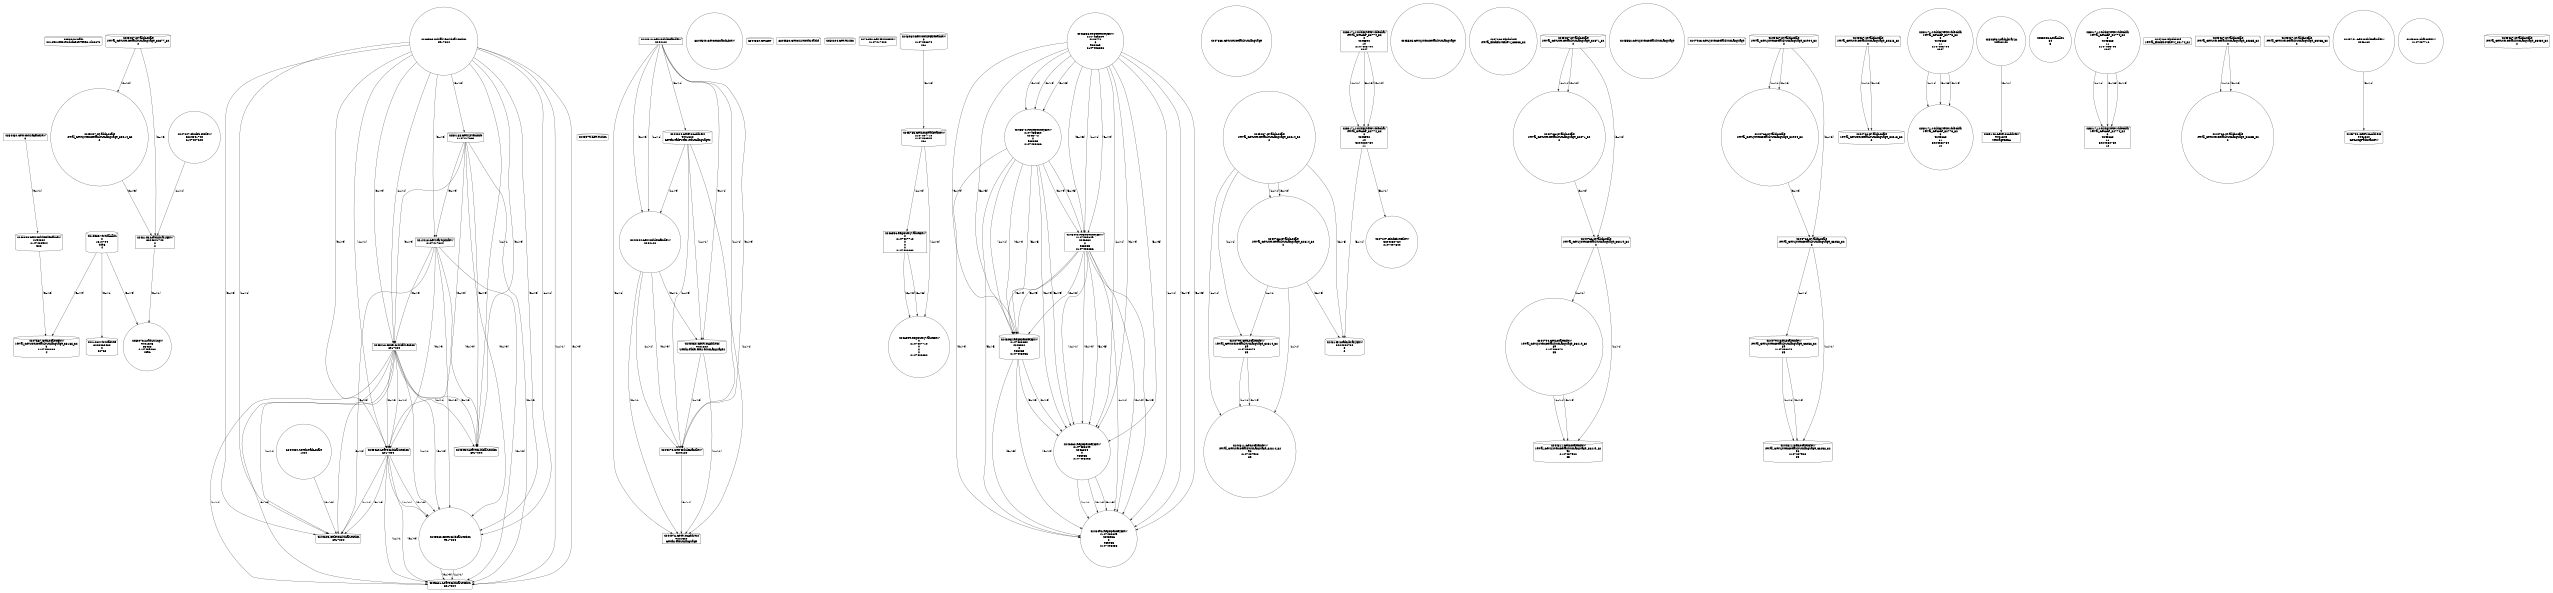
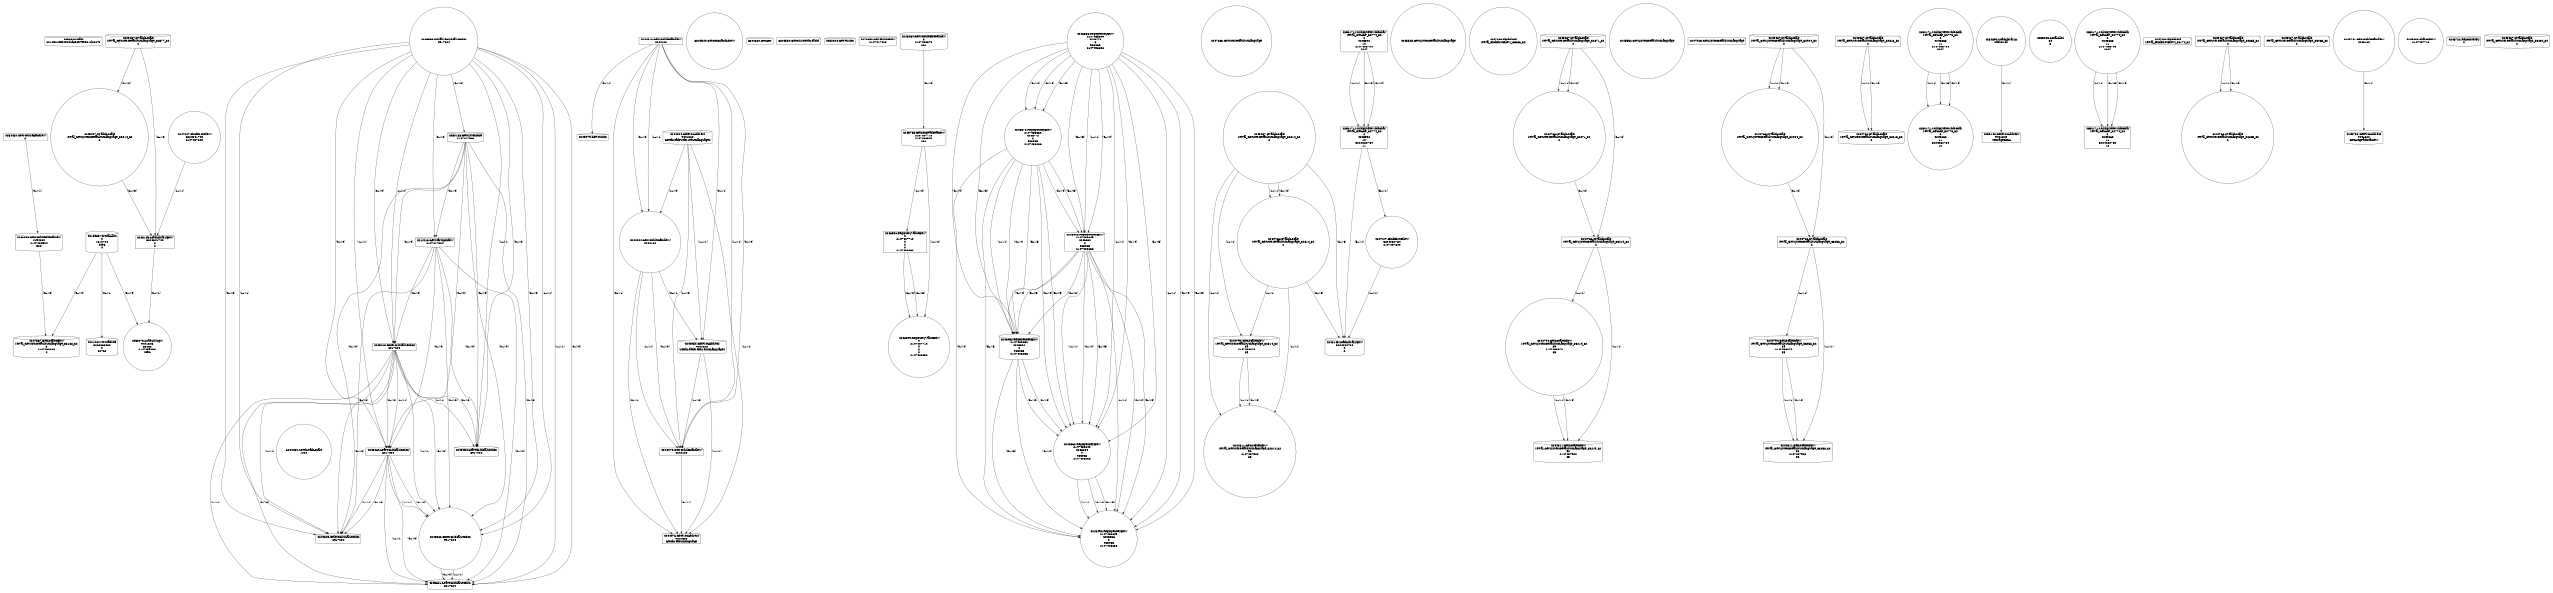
none -> (2464, 41)
(673, 87) -> (605, 77)
none -> (1365, 301)
(325, 505) -> (345, 305)
